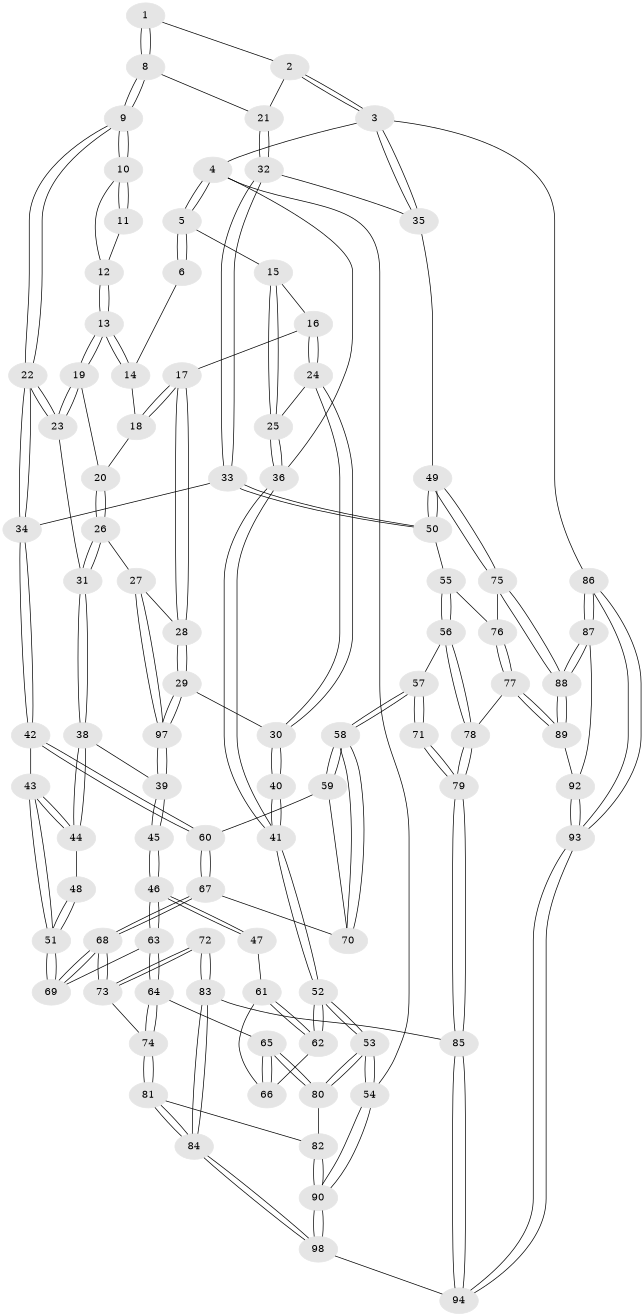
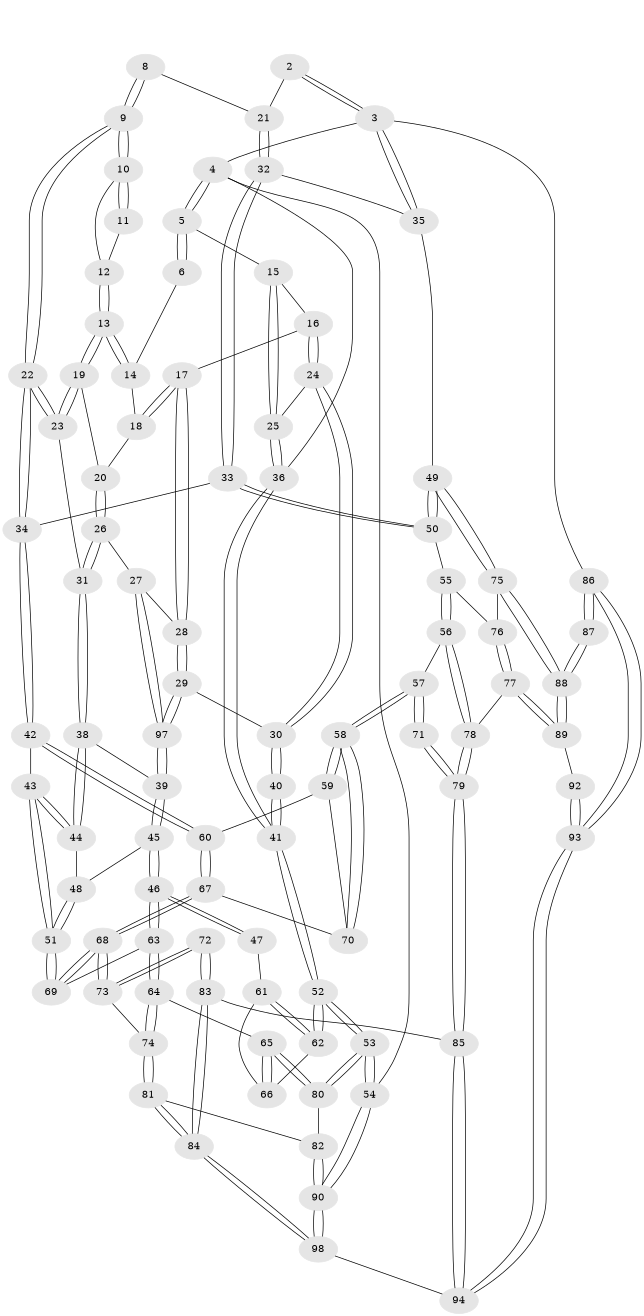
(146, 16) -> none
(591, 710) -> none
none -> (115, 864)
